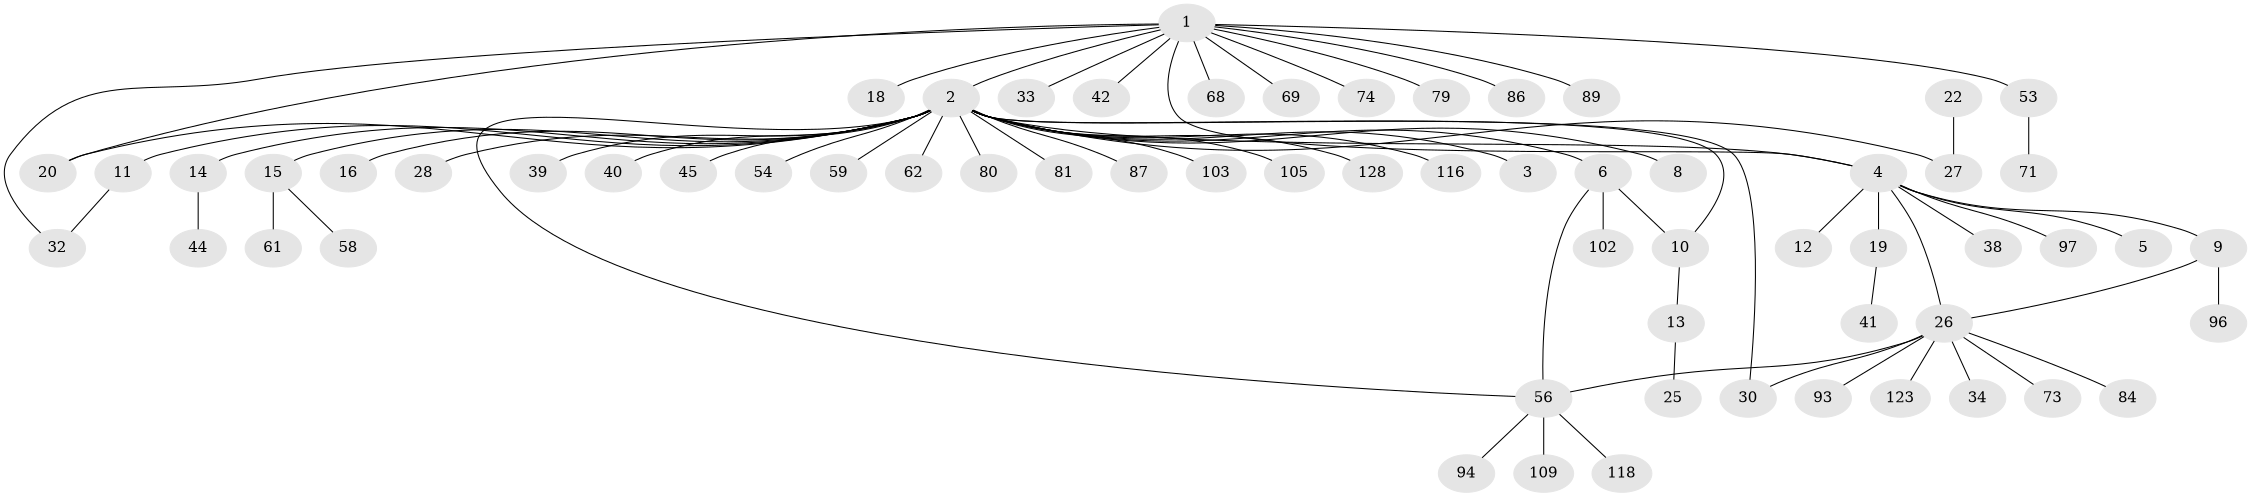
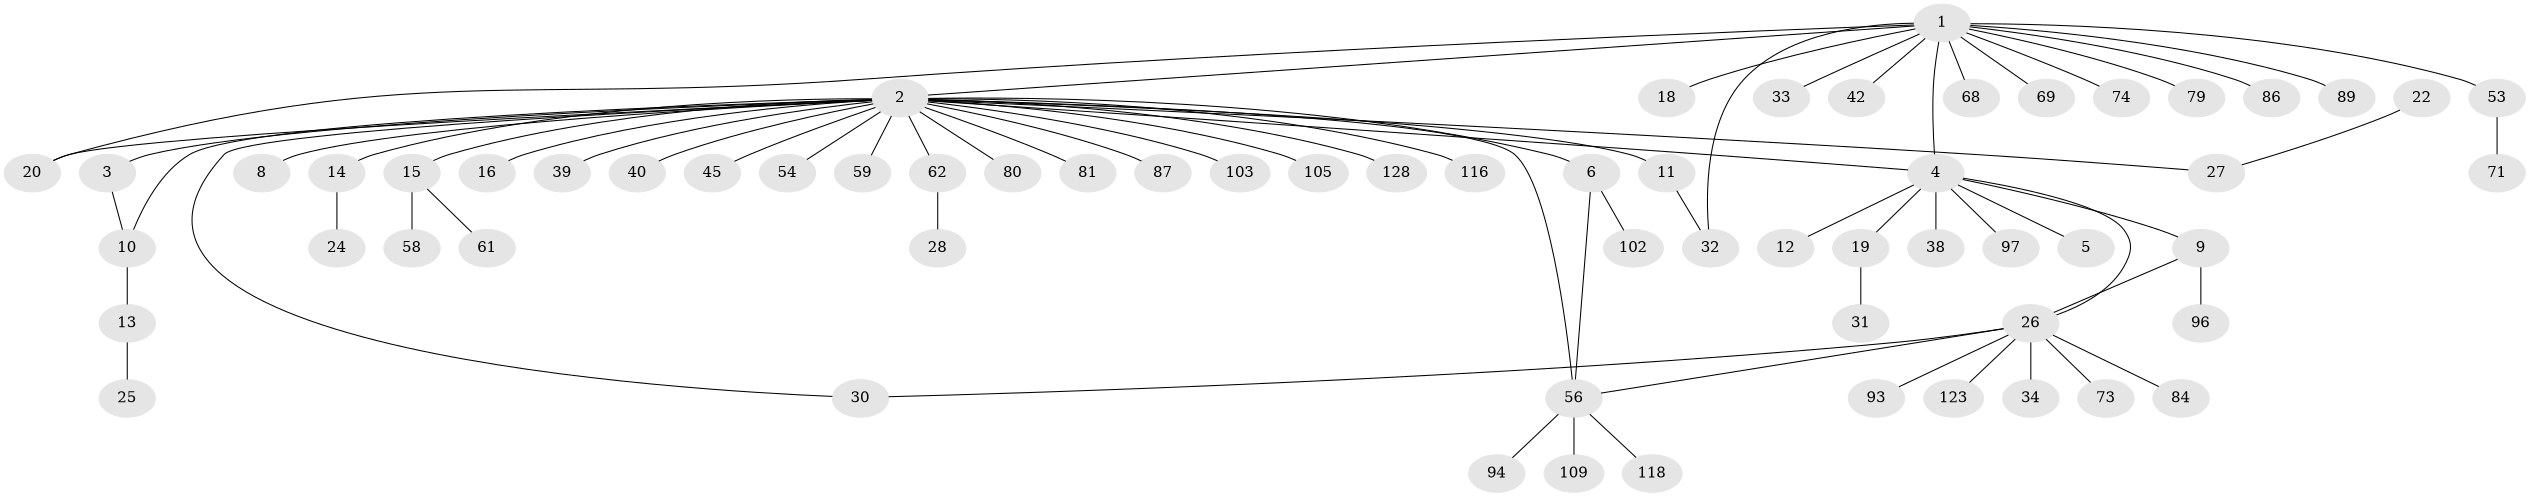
(688, 137) -> (938, 211)
(1642, 211) -> (117, 211)
(198, 248) -> (337, 248)
(1869, 323) -> (1861, 323)
